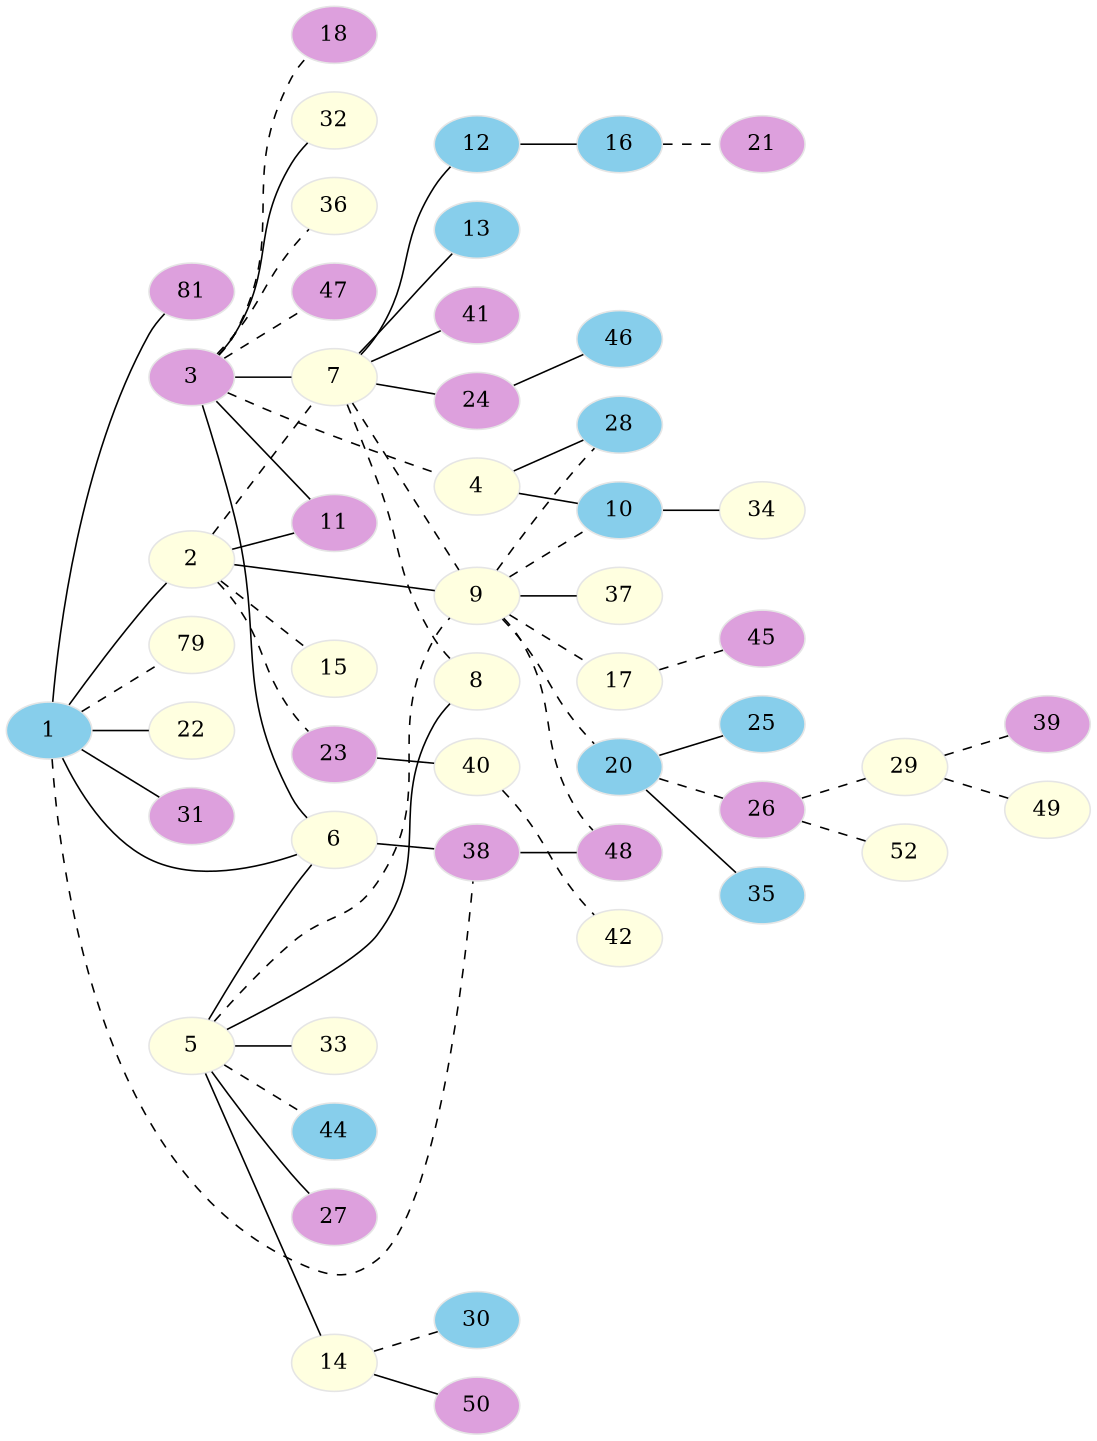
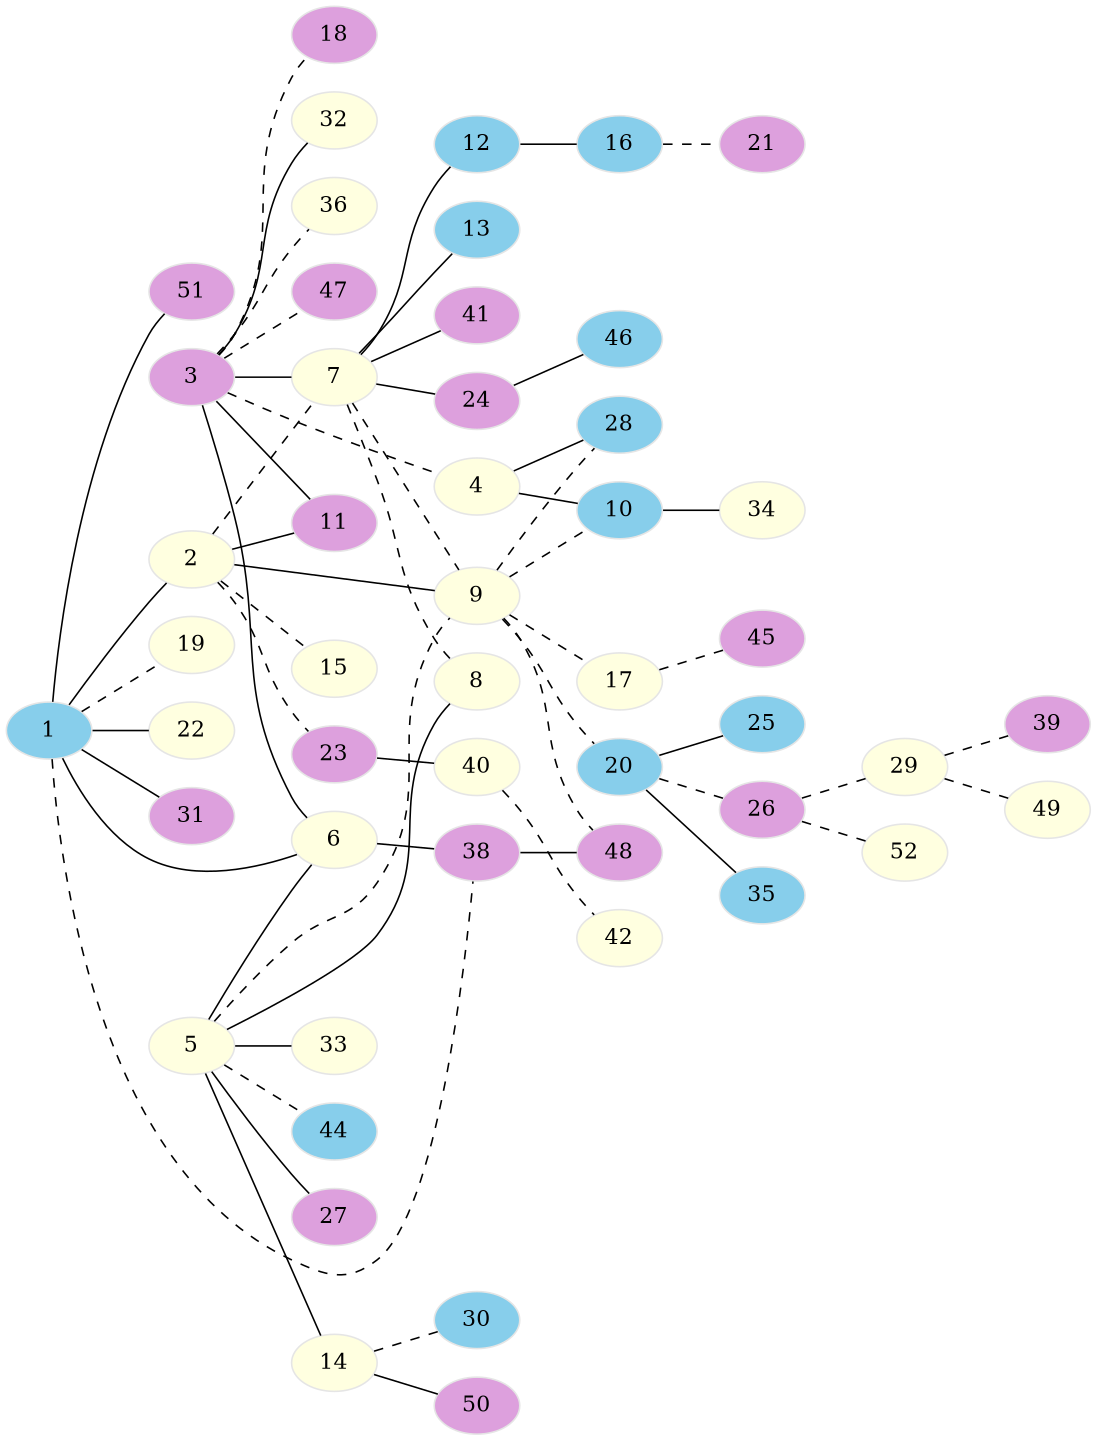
(192, 292) -> (192, 292)
(620, 596) -> none
(192, 645) -> (192, 645)
